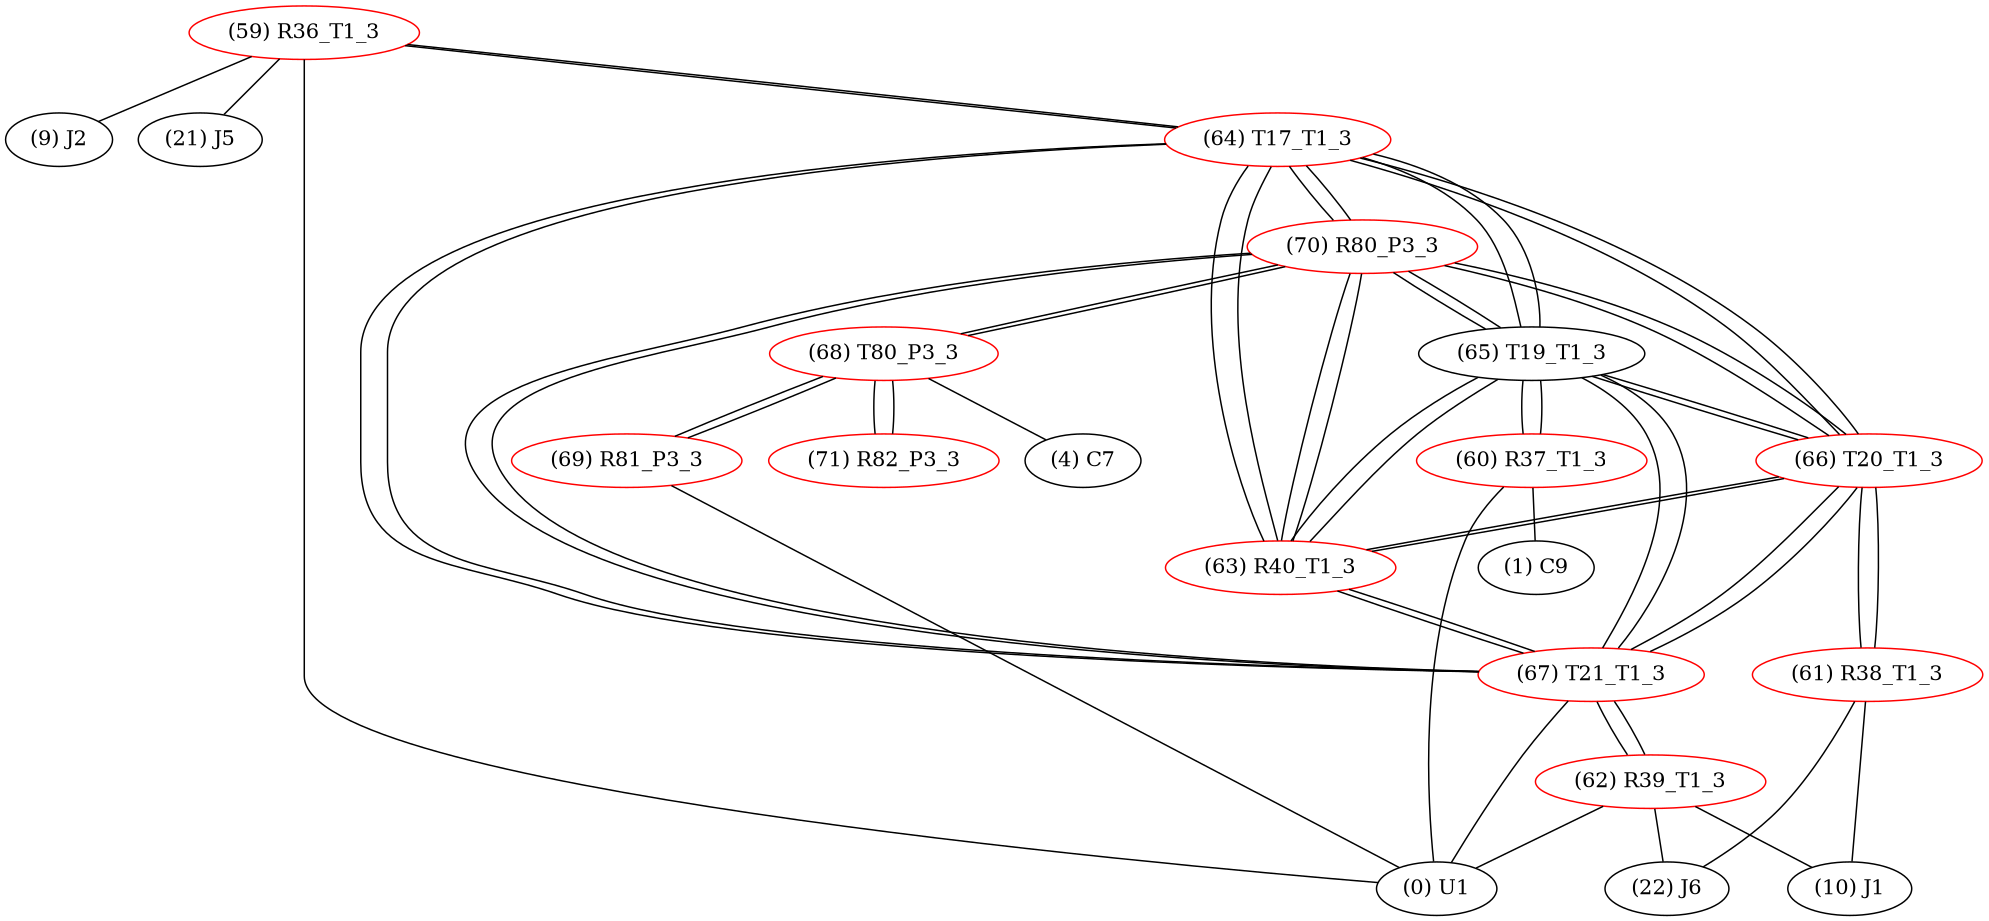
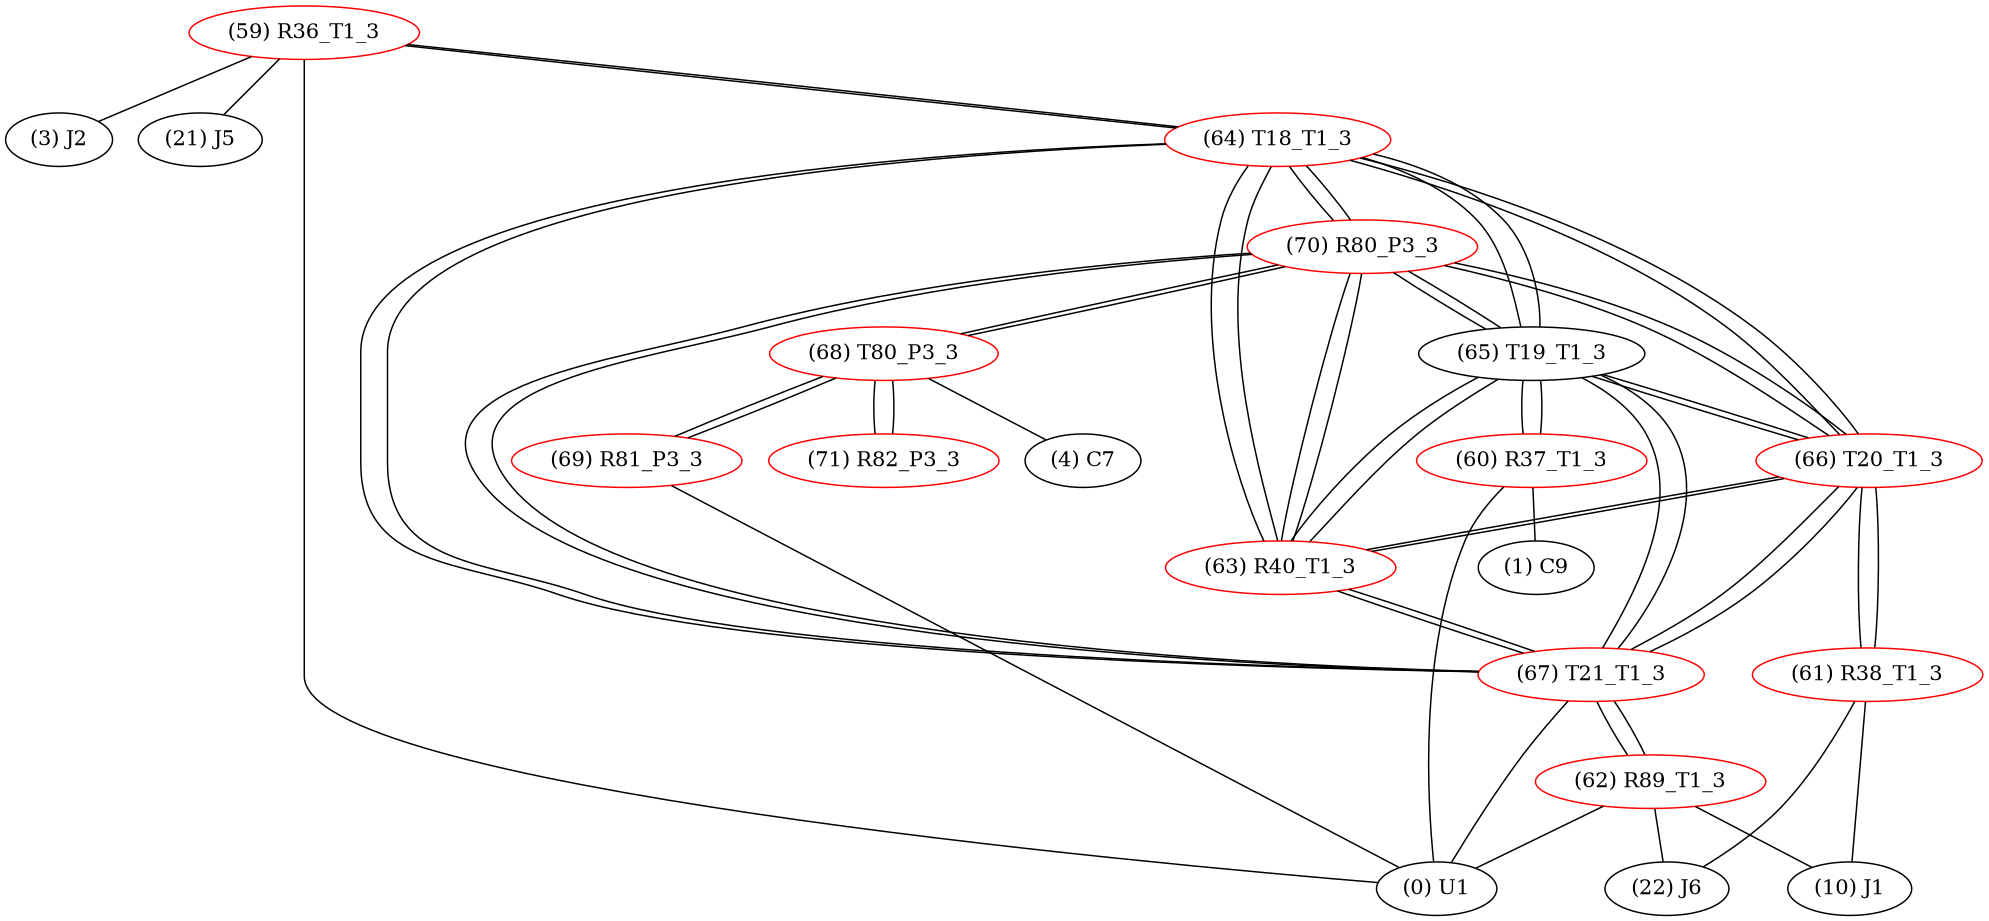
(59, 140) -> (59, 140)
(1278, 140) -> (1278, 140)
(1651, 782) -> (1651, 782)
